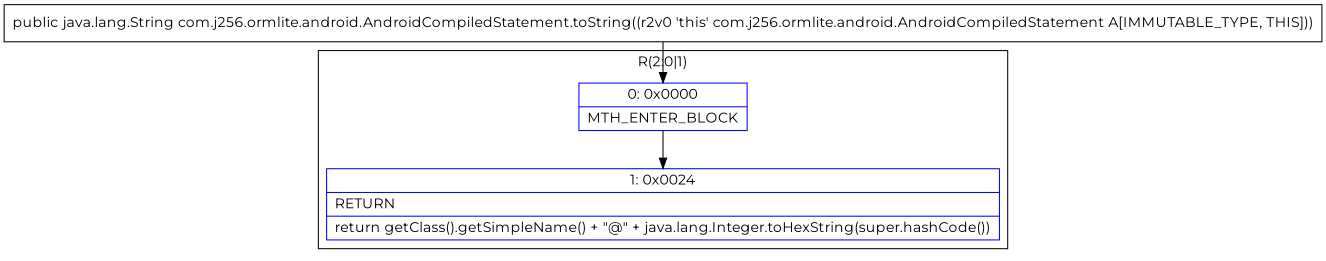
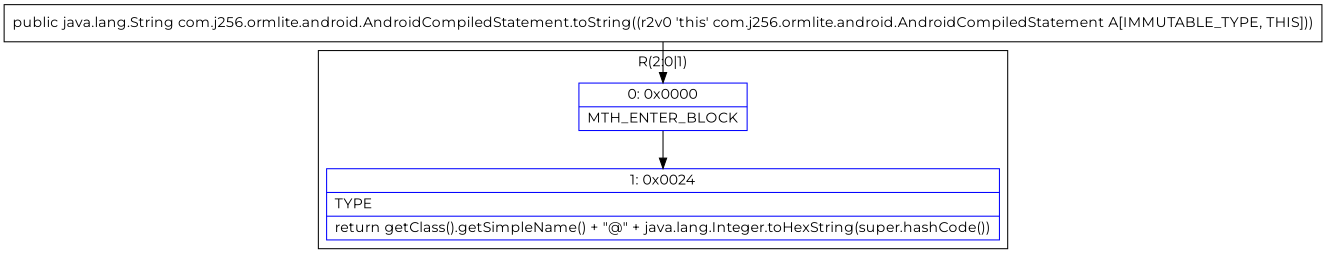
(365, 204) -> (354, 204)
